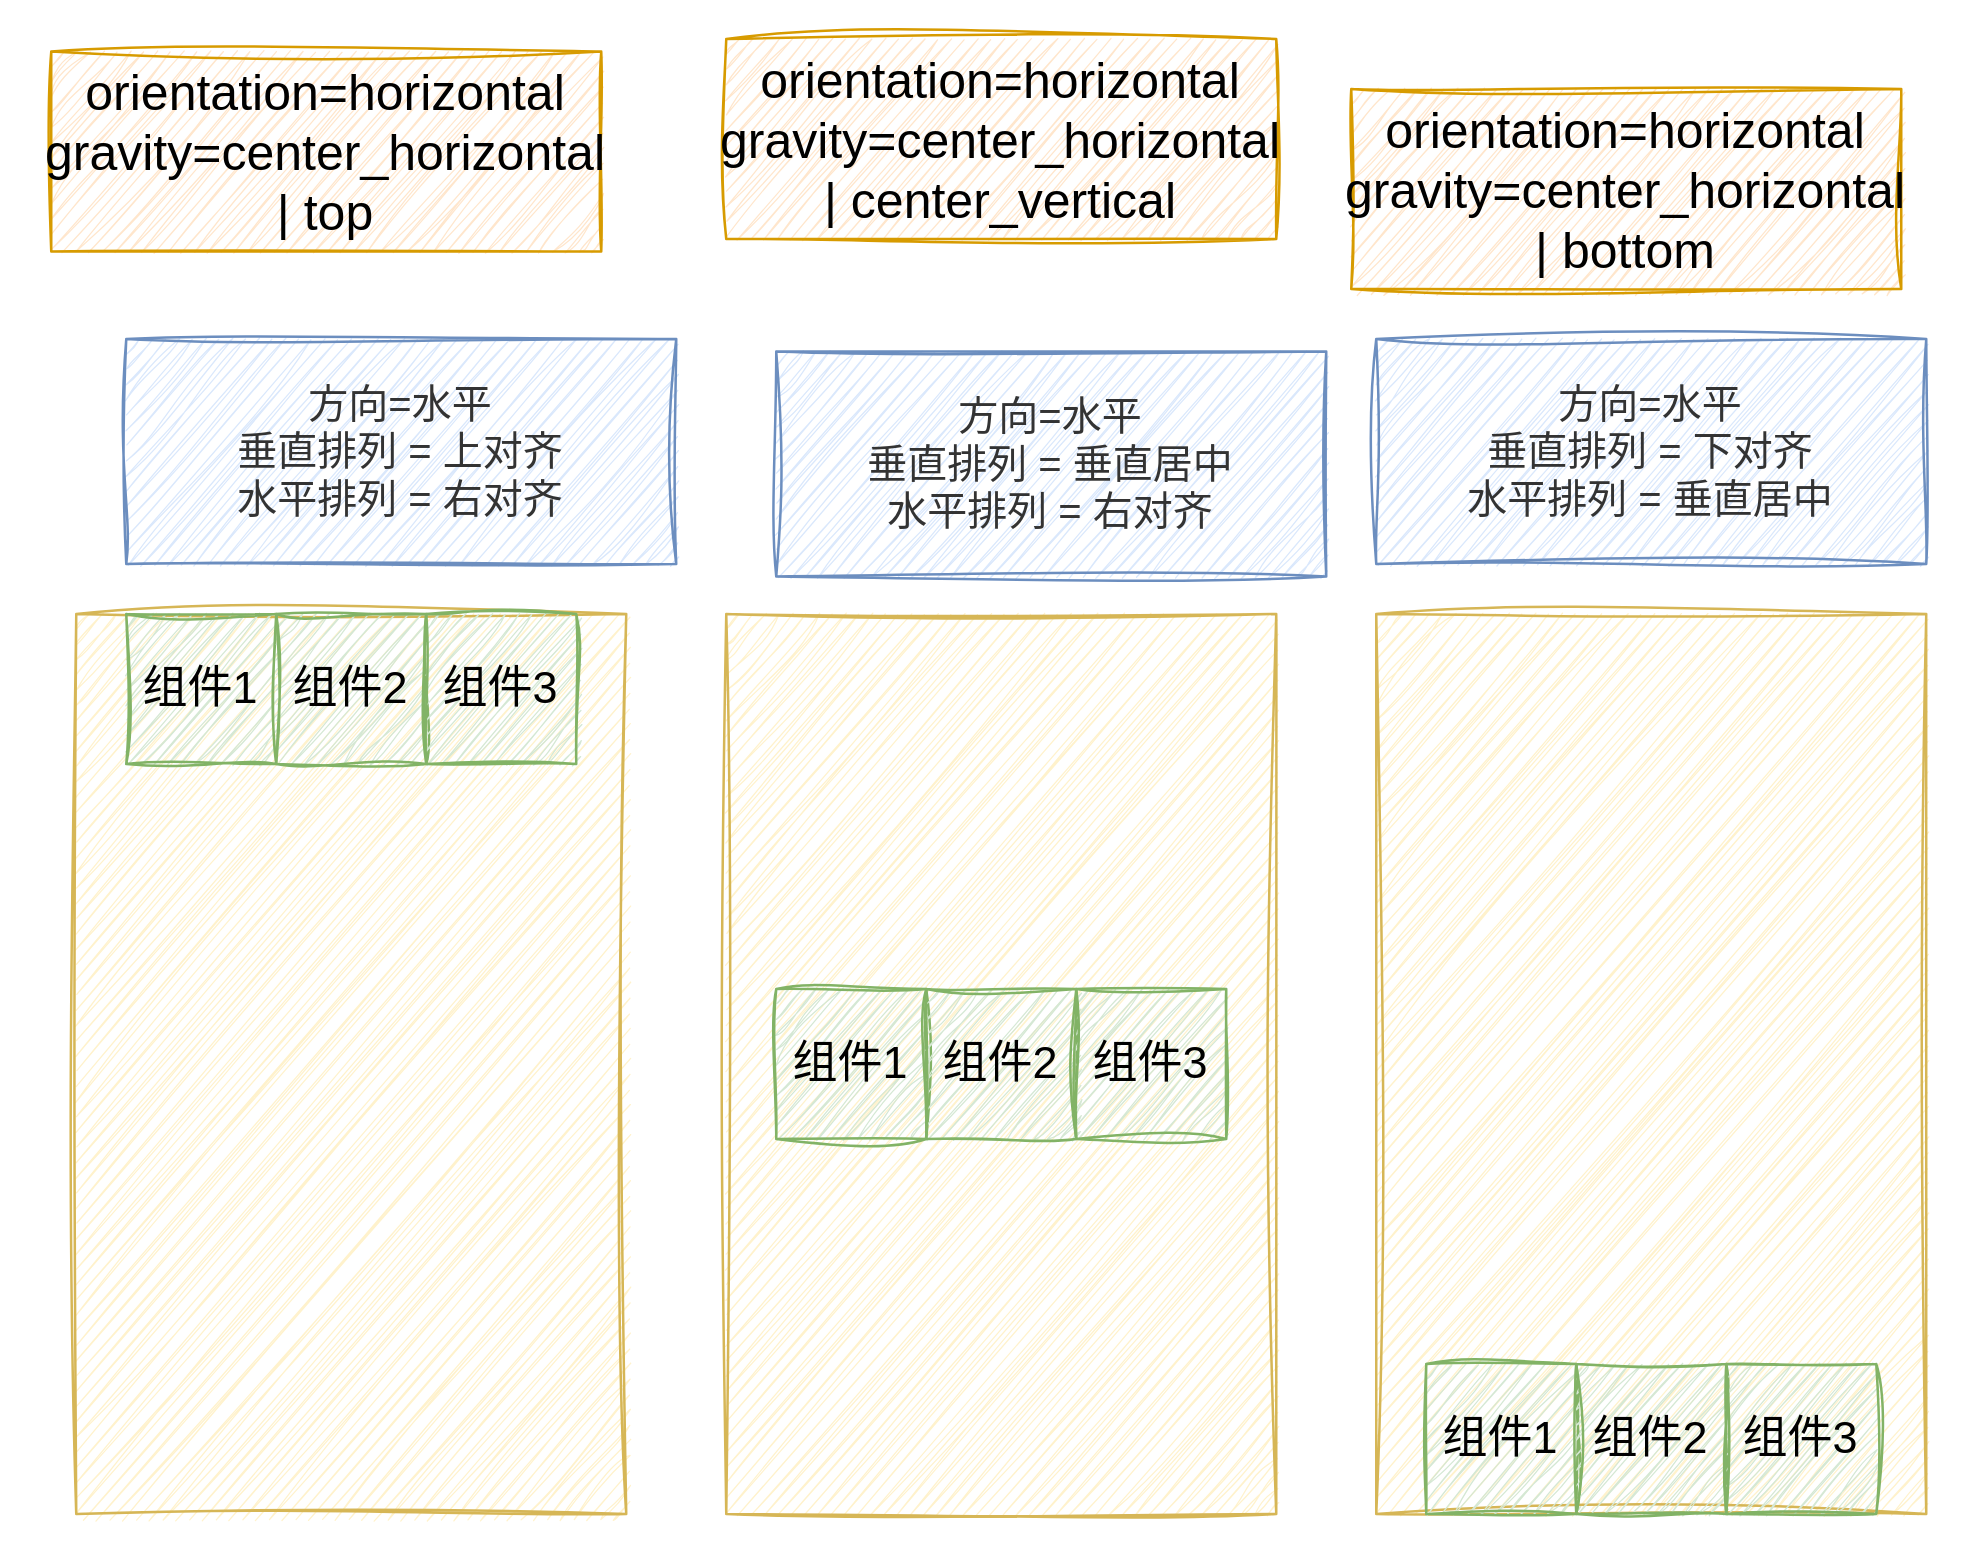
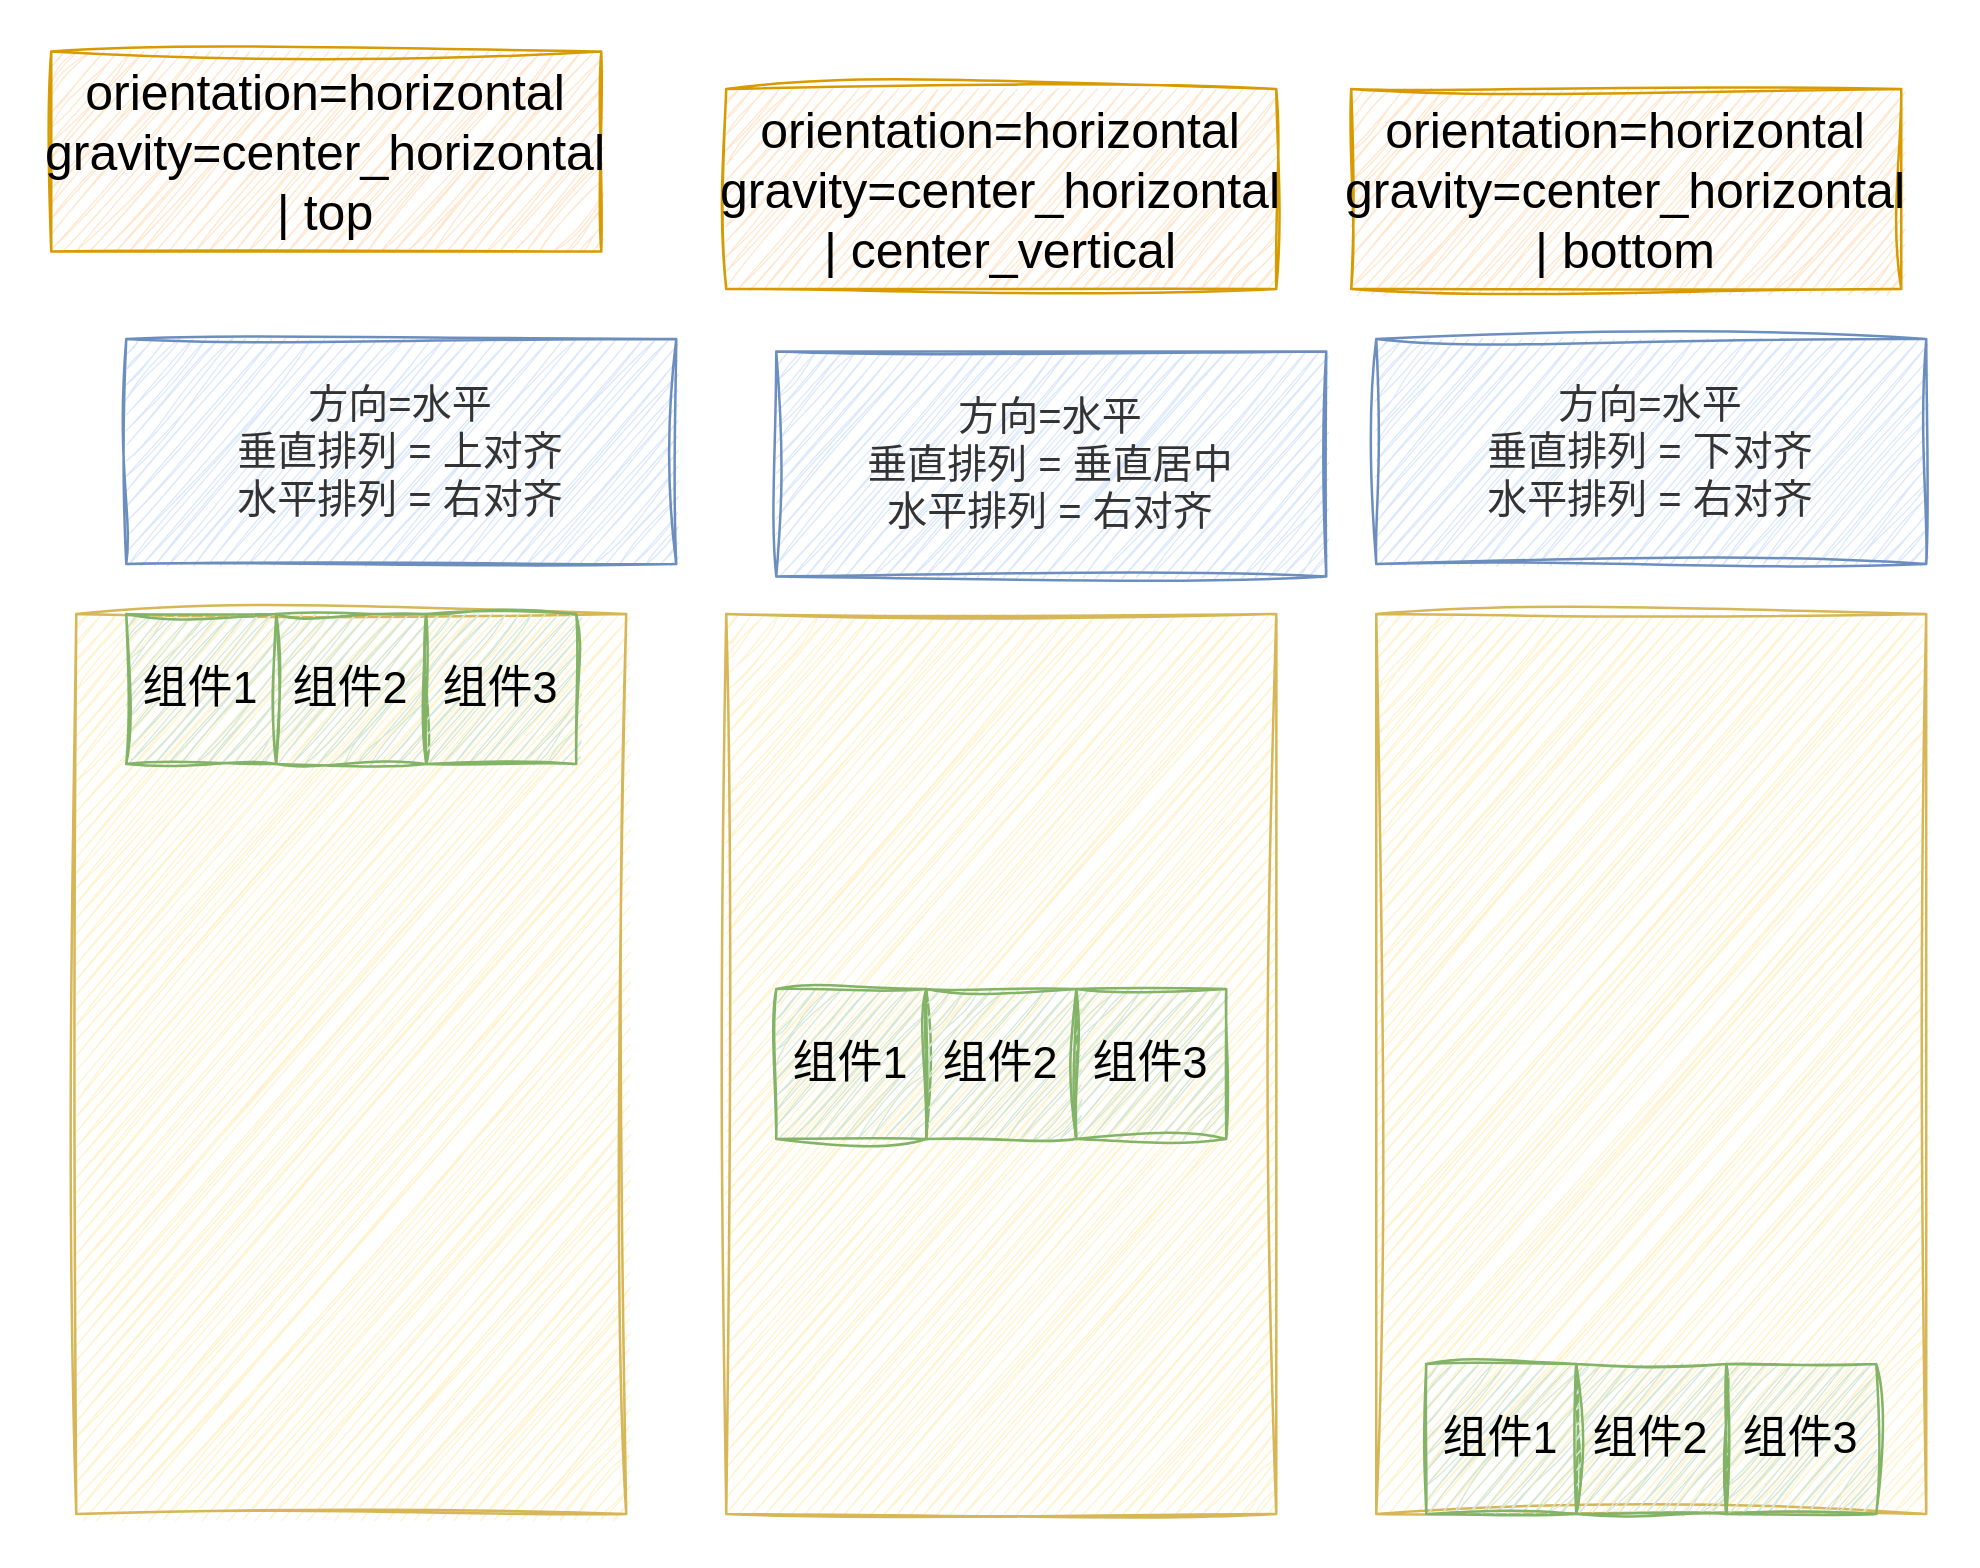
(1001, 139) -> (1001, 189)
(1651, 451) -> (1651, 451)
